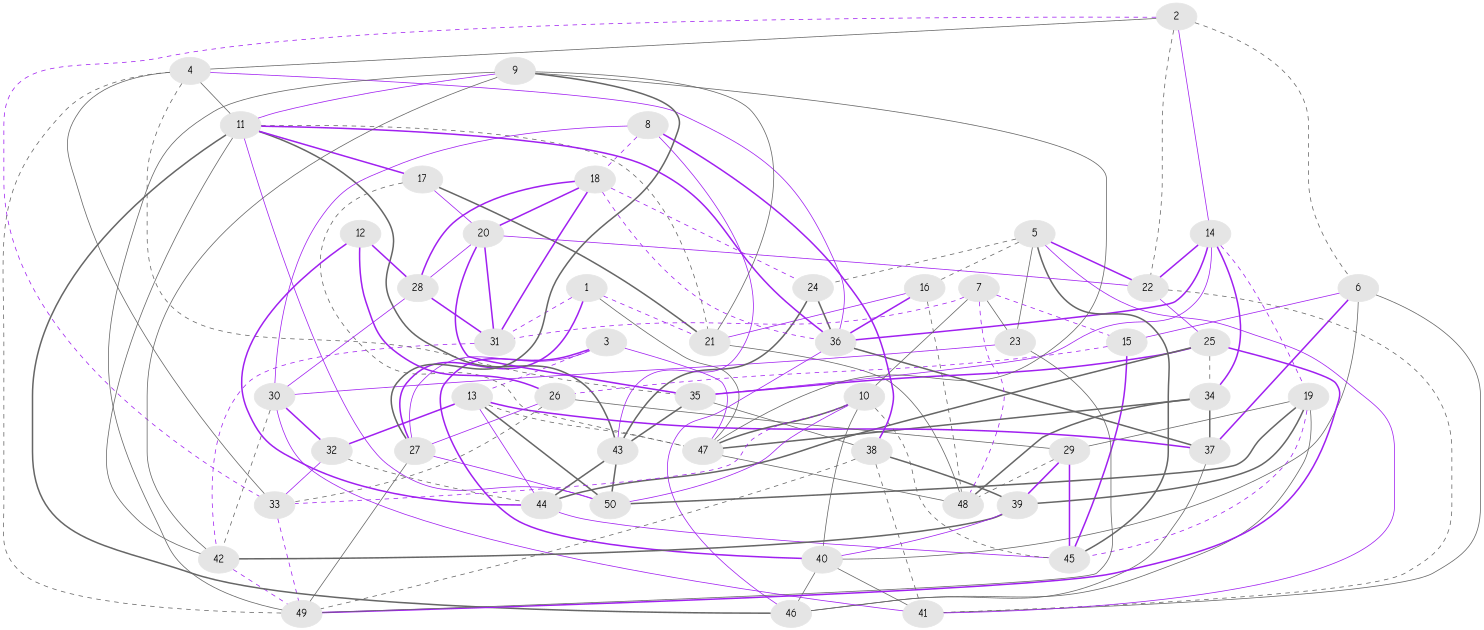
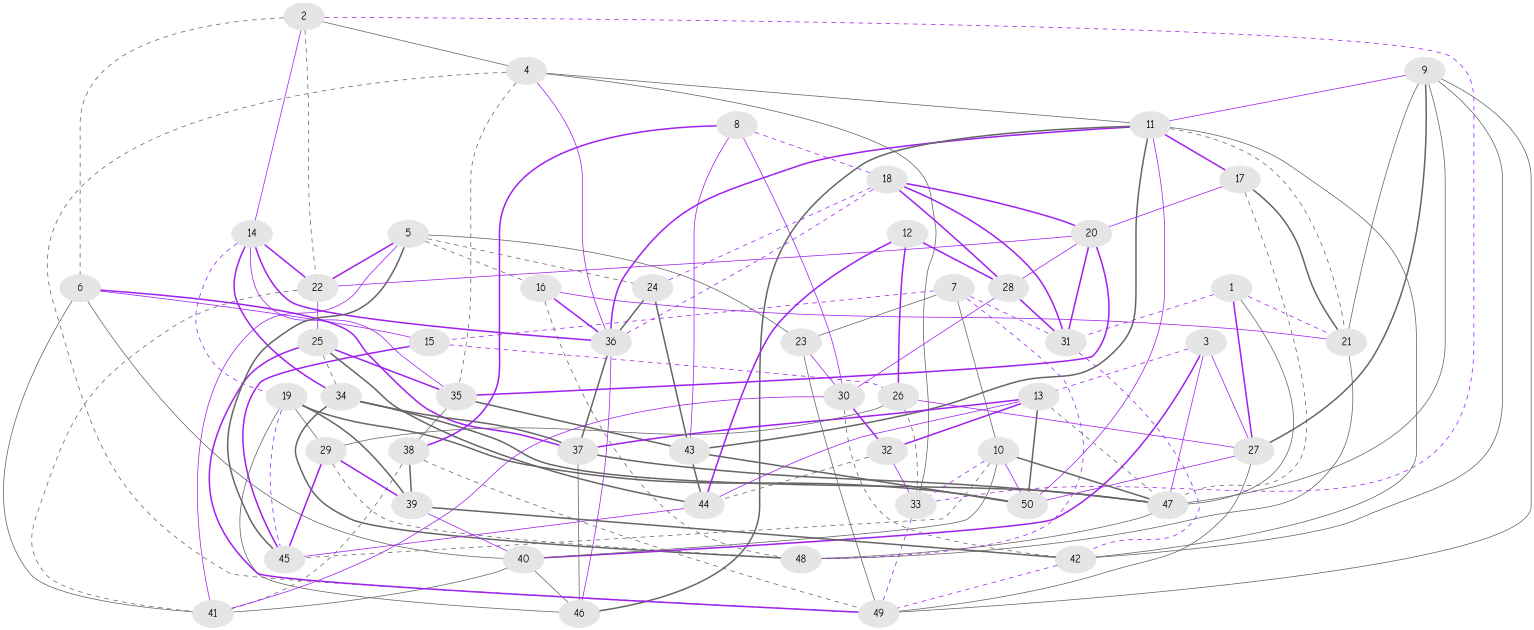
none -> (817, 477)
